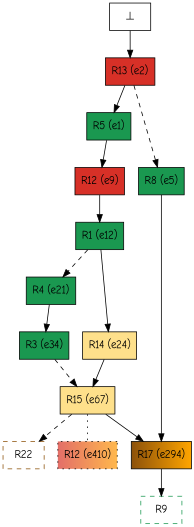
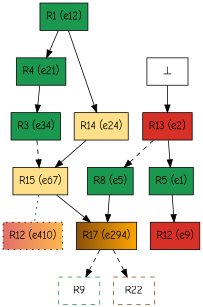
(100, 205) -> none
(78, 261) -> (54, 41)
(59, 425) -> (119, 260)
(161, 479) -> (95, 260)
